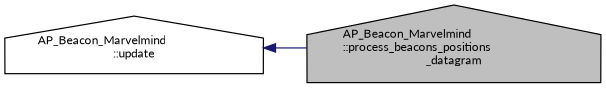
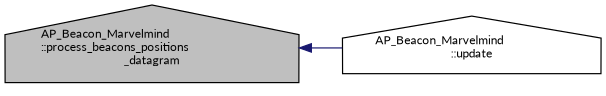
(291, 48) -> (327, 48)
